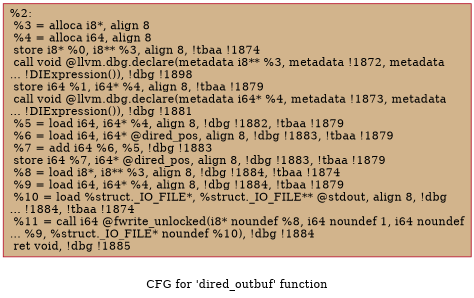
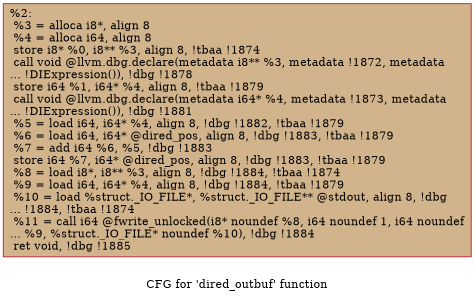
(102, 75) -> (102, 75)
